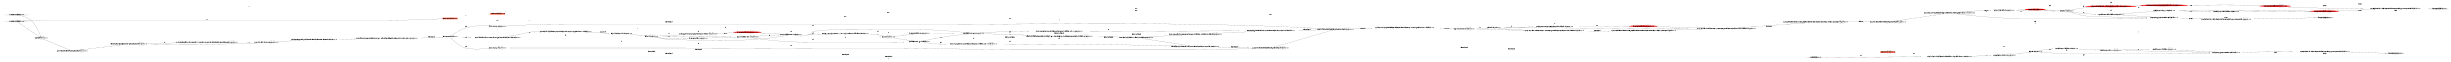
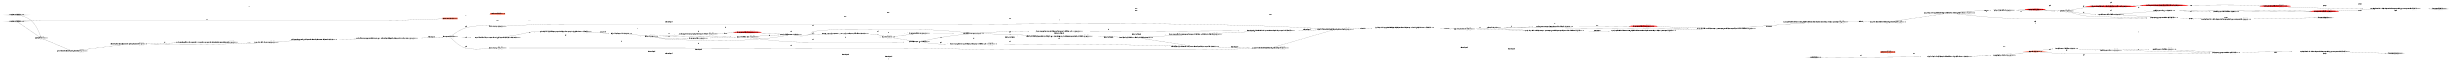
(2035, 51) -> (2035, 51)
